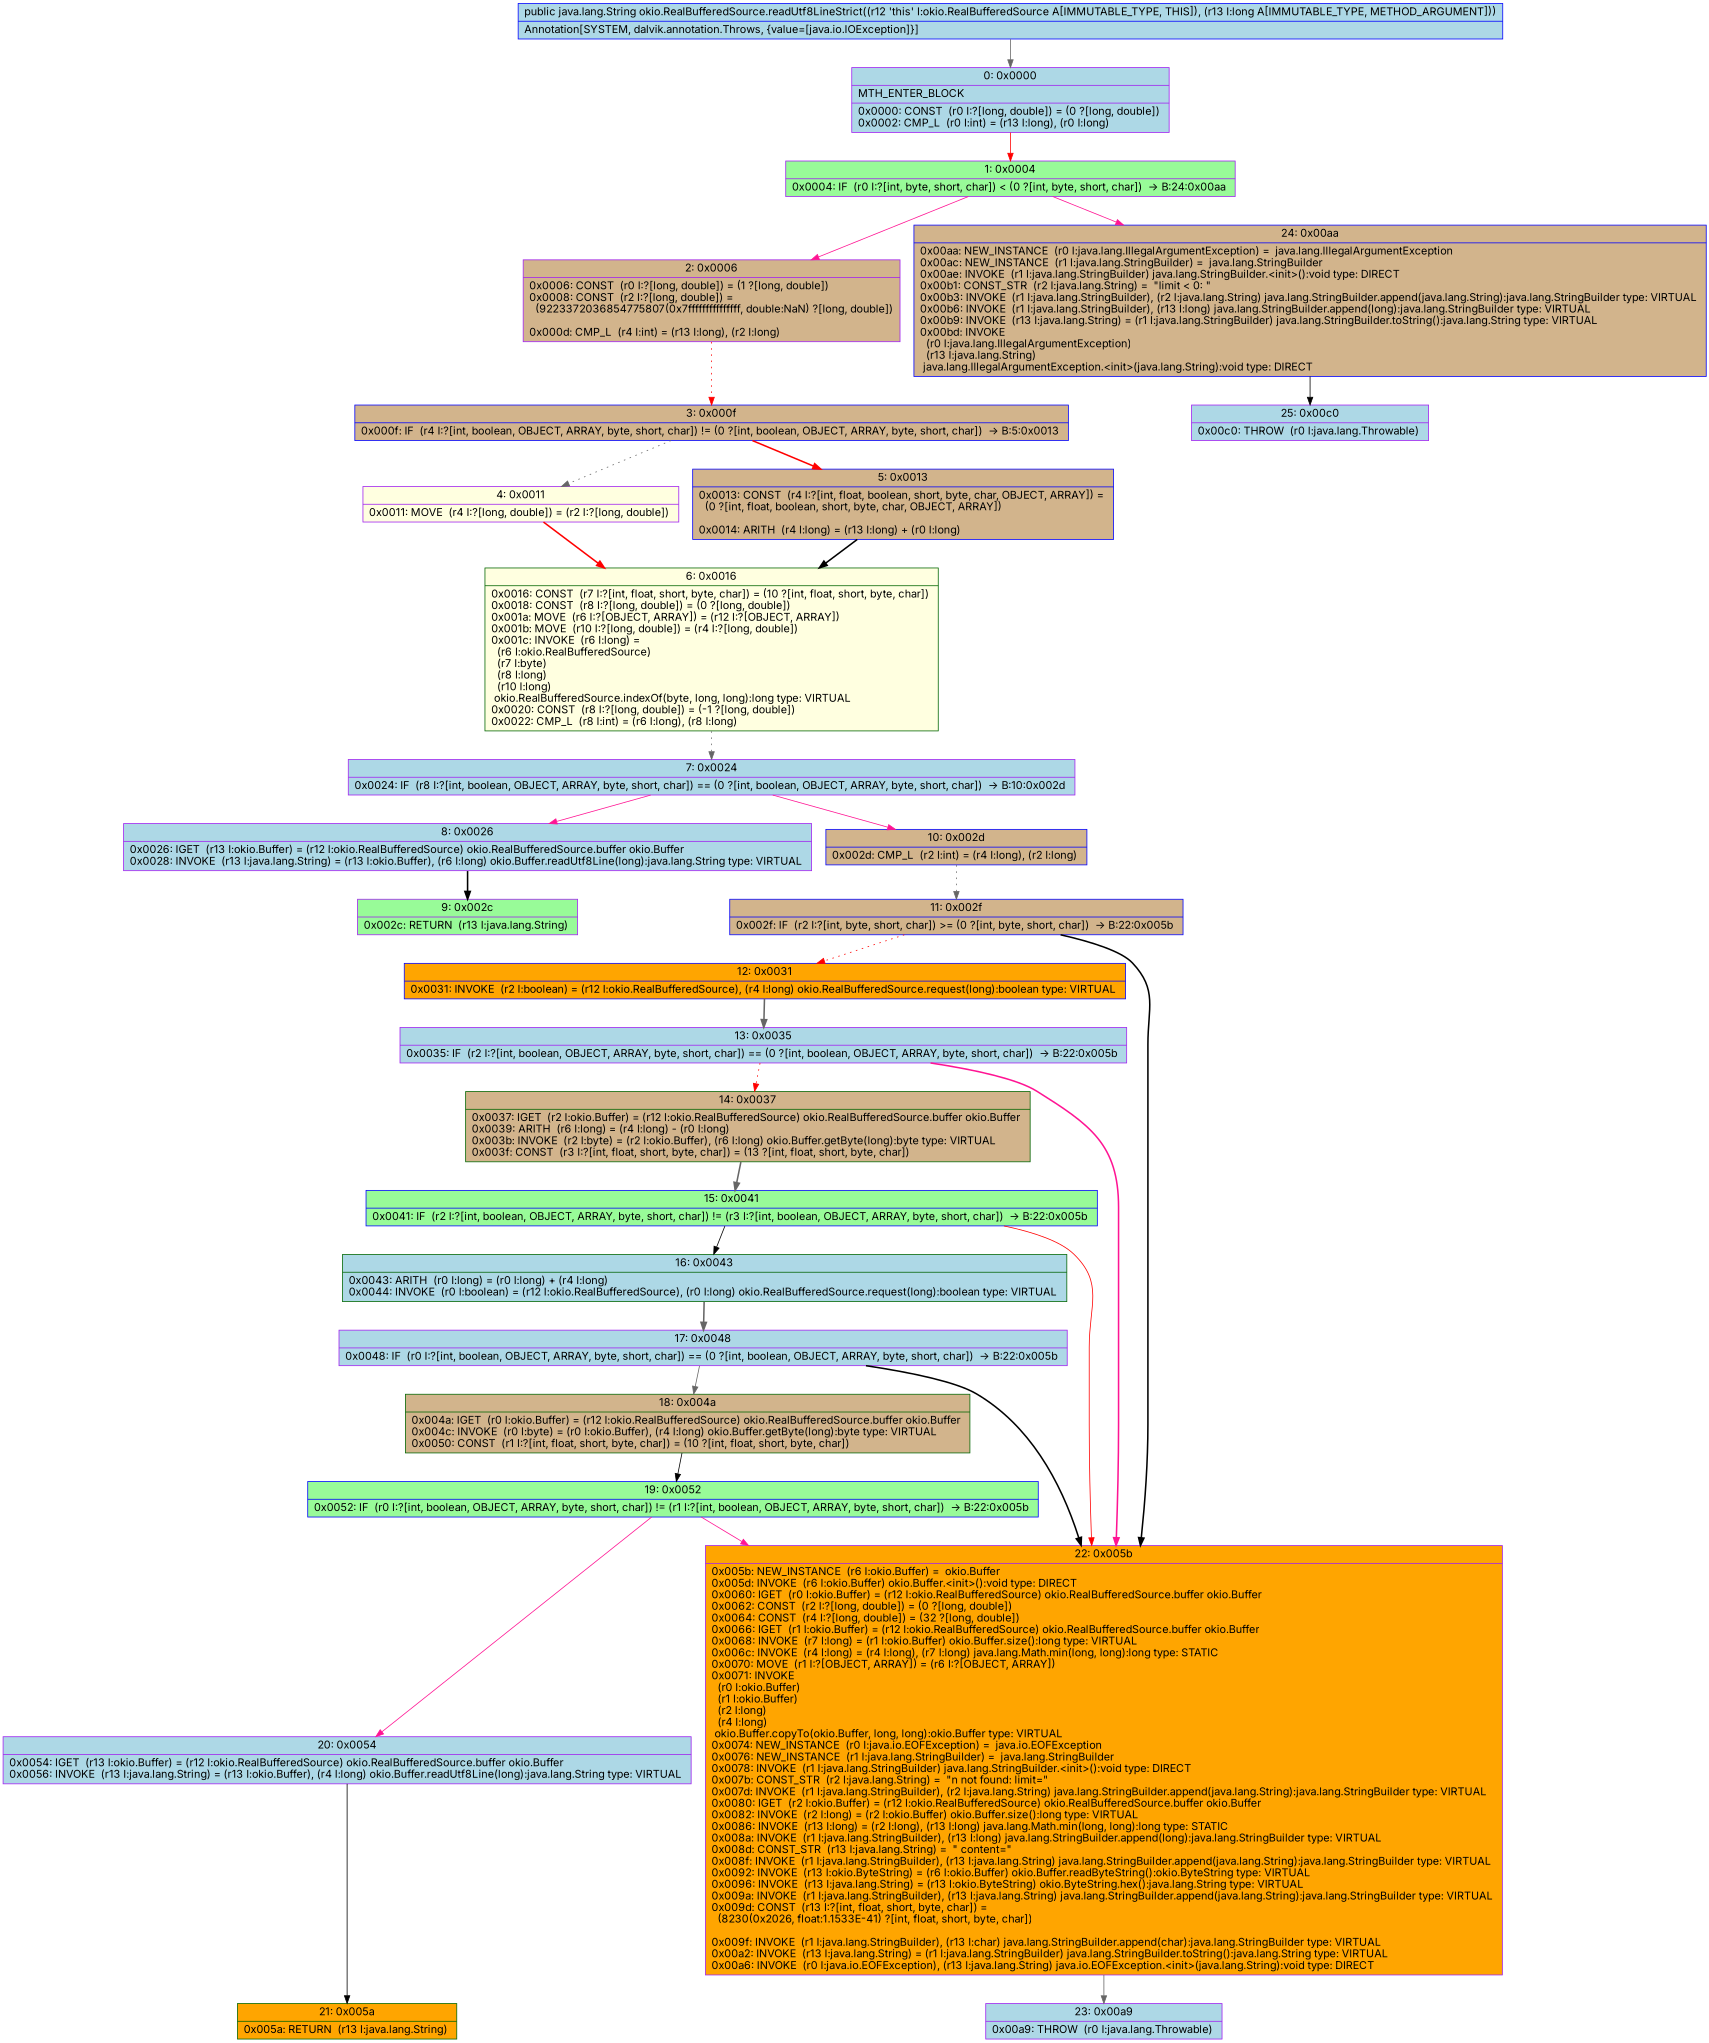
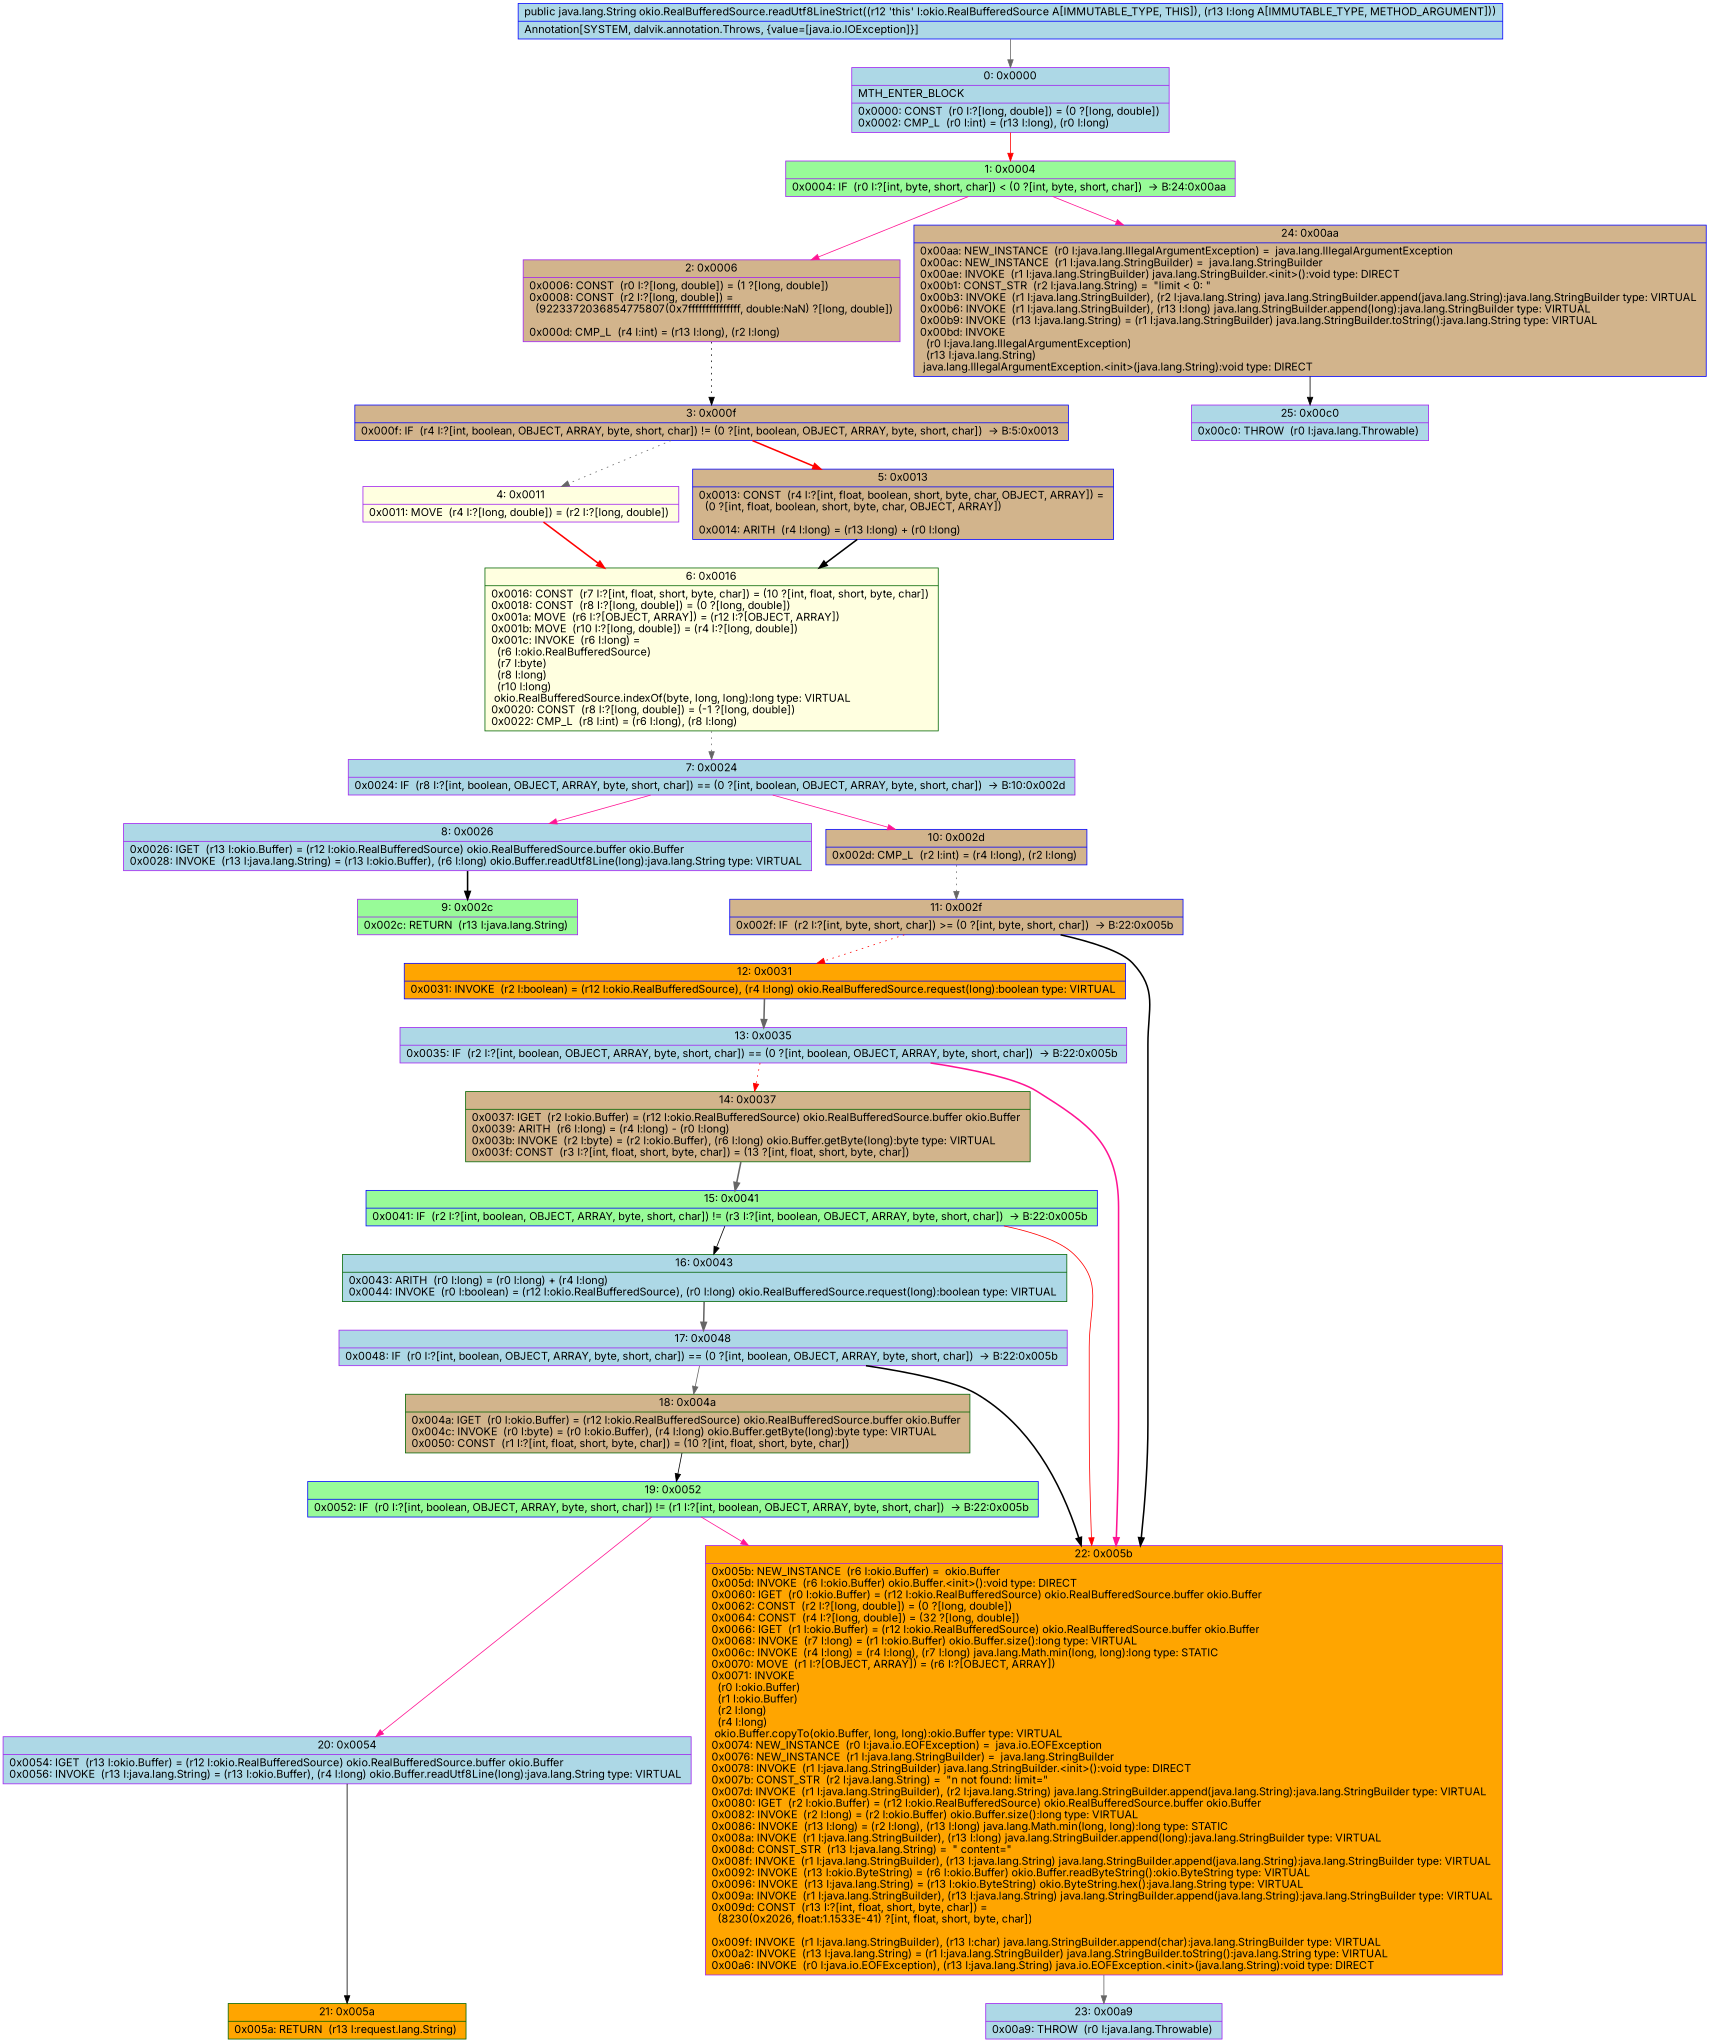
(712, 370) -> (712, 370)
(347, 2030) -> (347, 2030)
